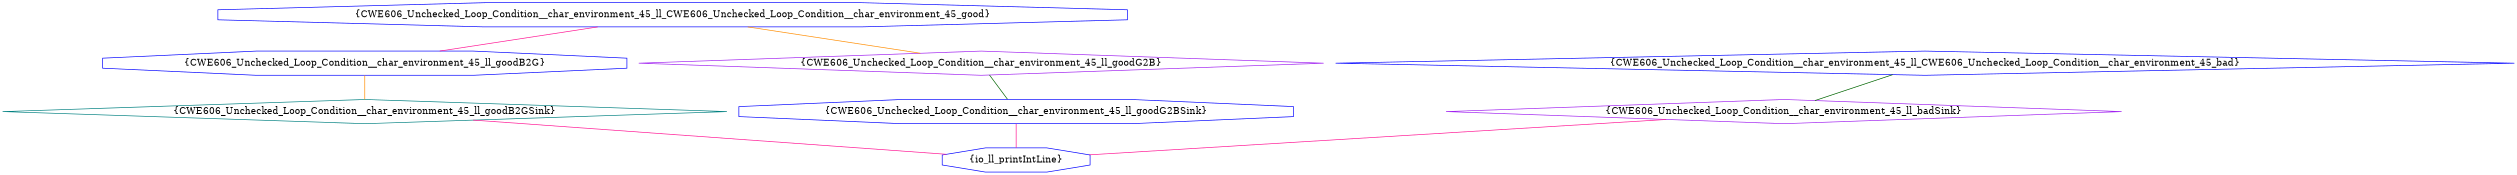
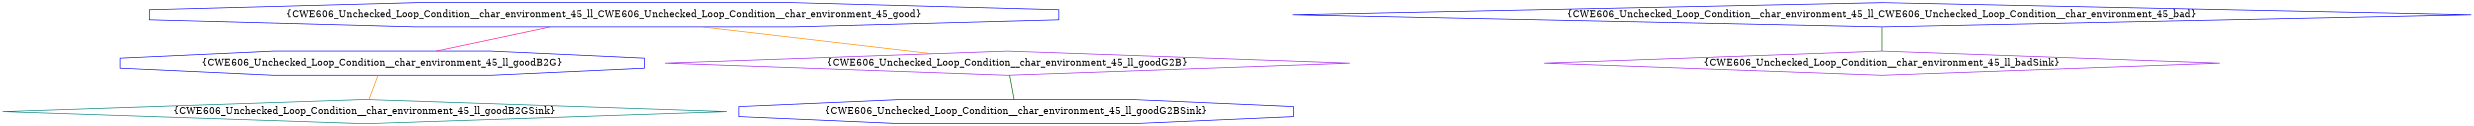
(1016, 160) -> none
